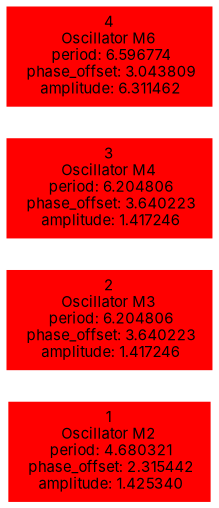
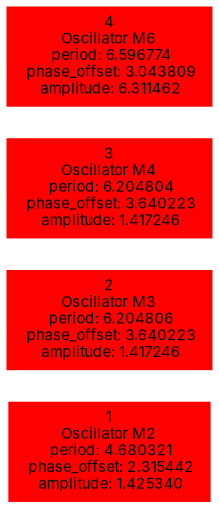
(109, 187) -> (109, 187)
